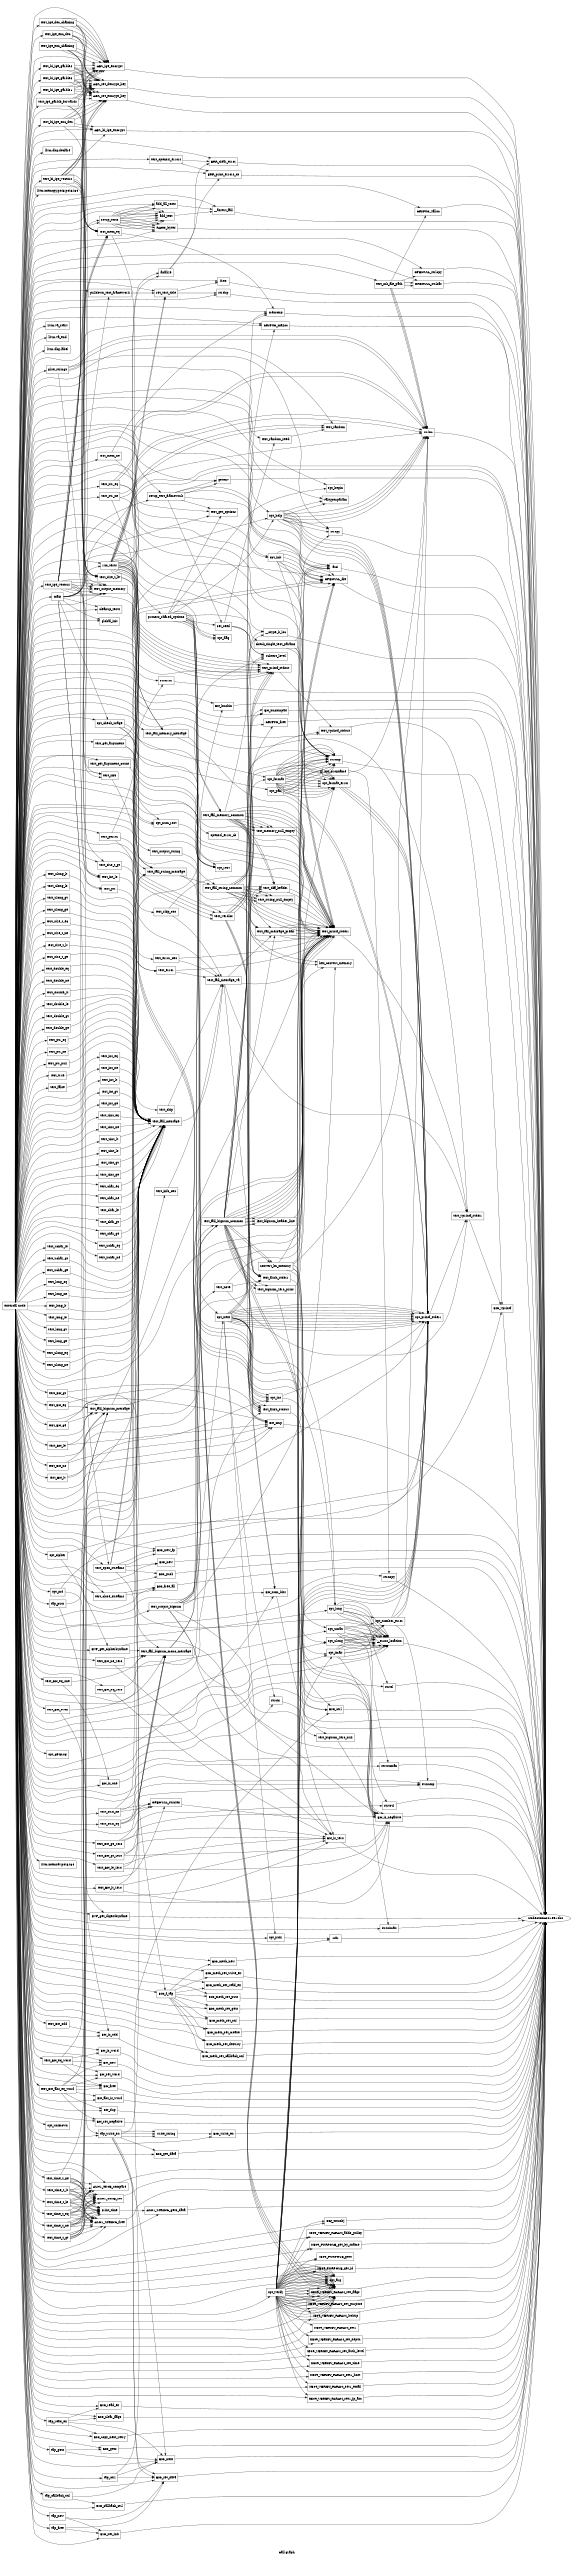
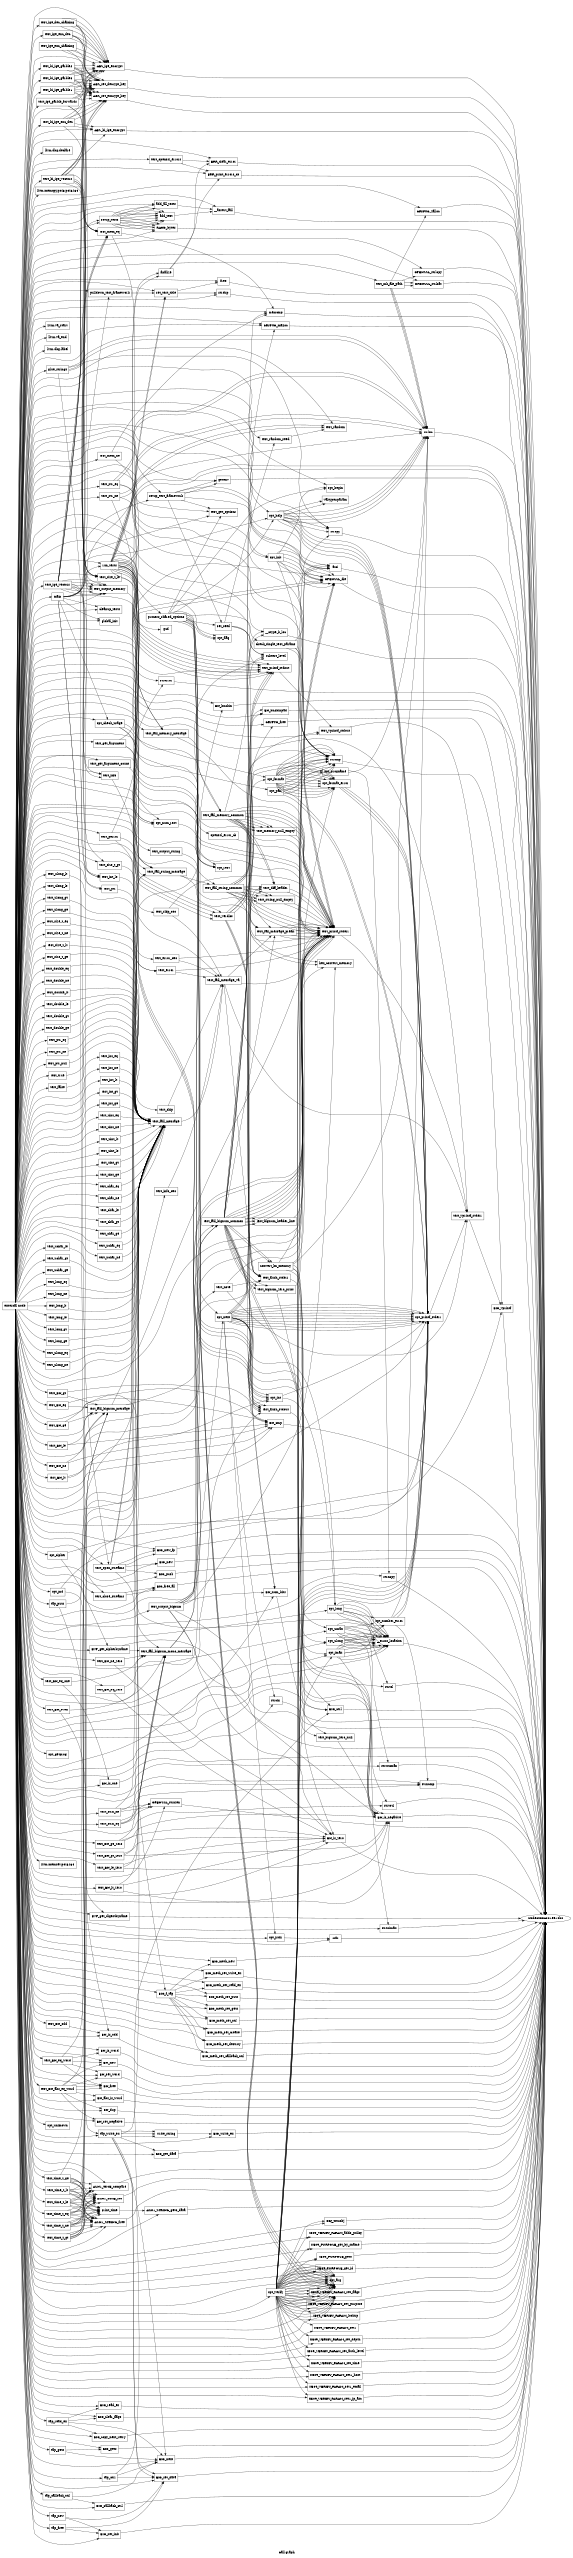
(83, 140) -> none
(83, 313) -> (84, 335)
(39, 408) -> (34, 424)
none -> (299, 509)
none -> (166, 629)
(152, 836) -> (134, 799)
(132, 913) -> none
(128, 1284) -> none
none -> (525, 2202)
